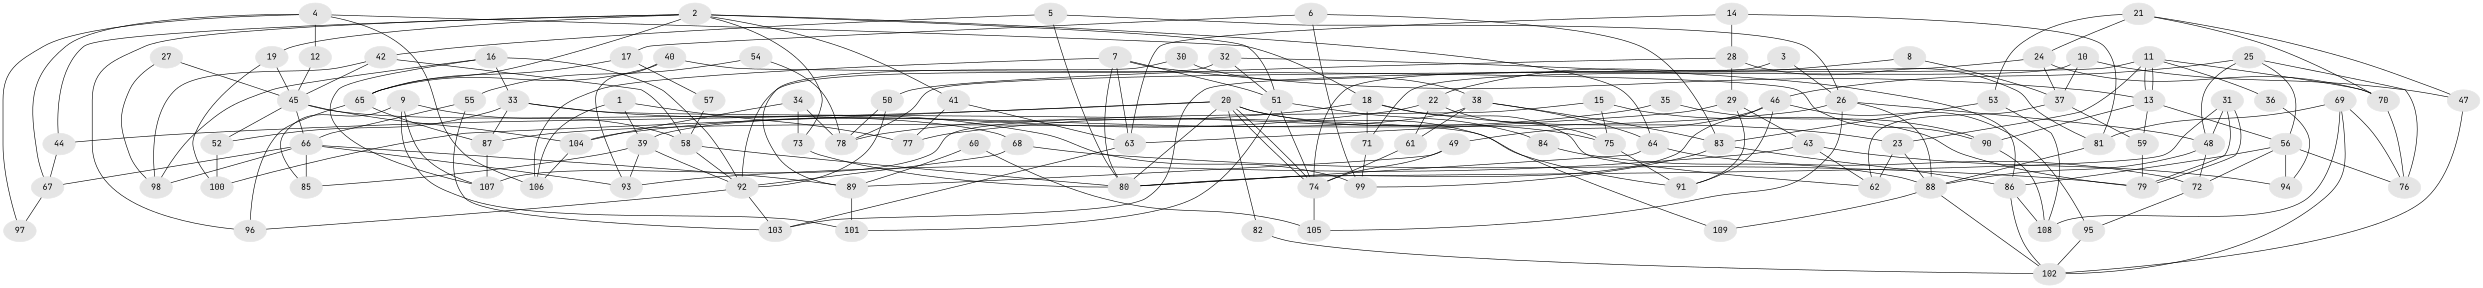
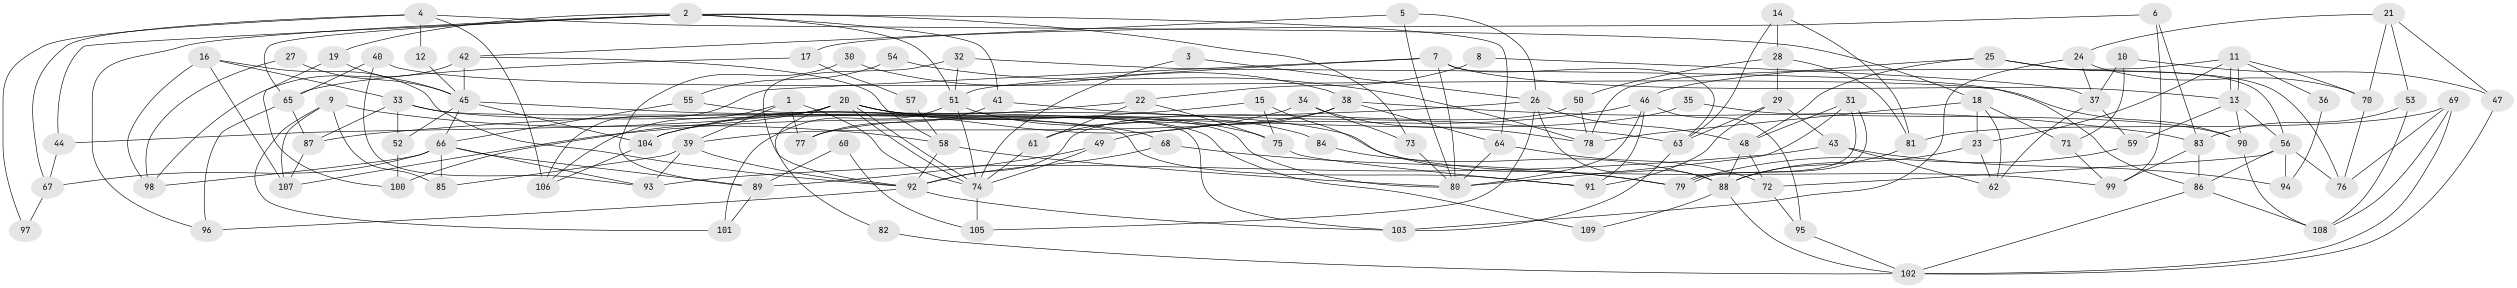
none -> (880, 149)
